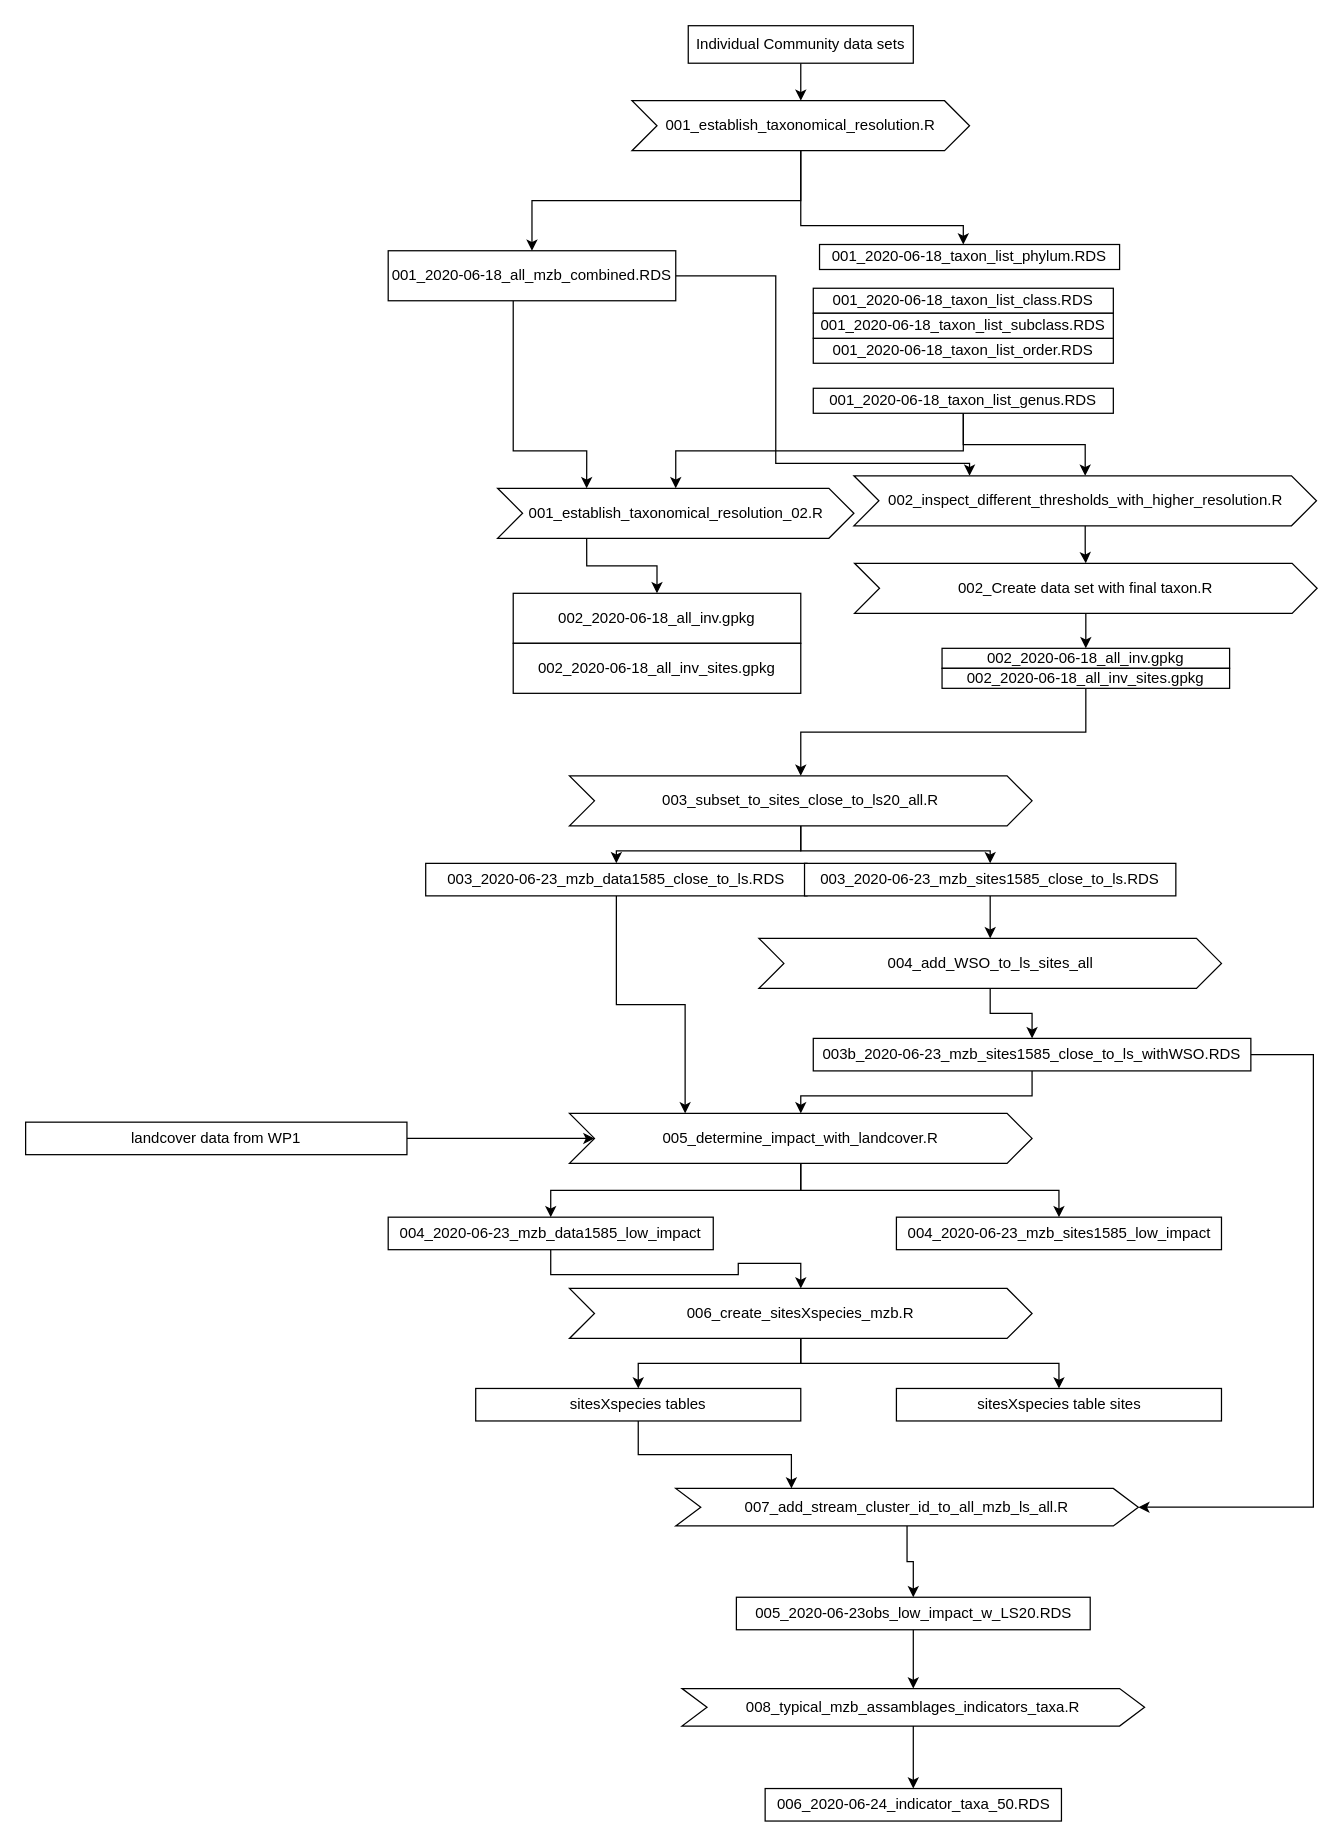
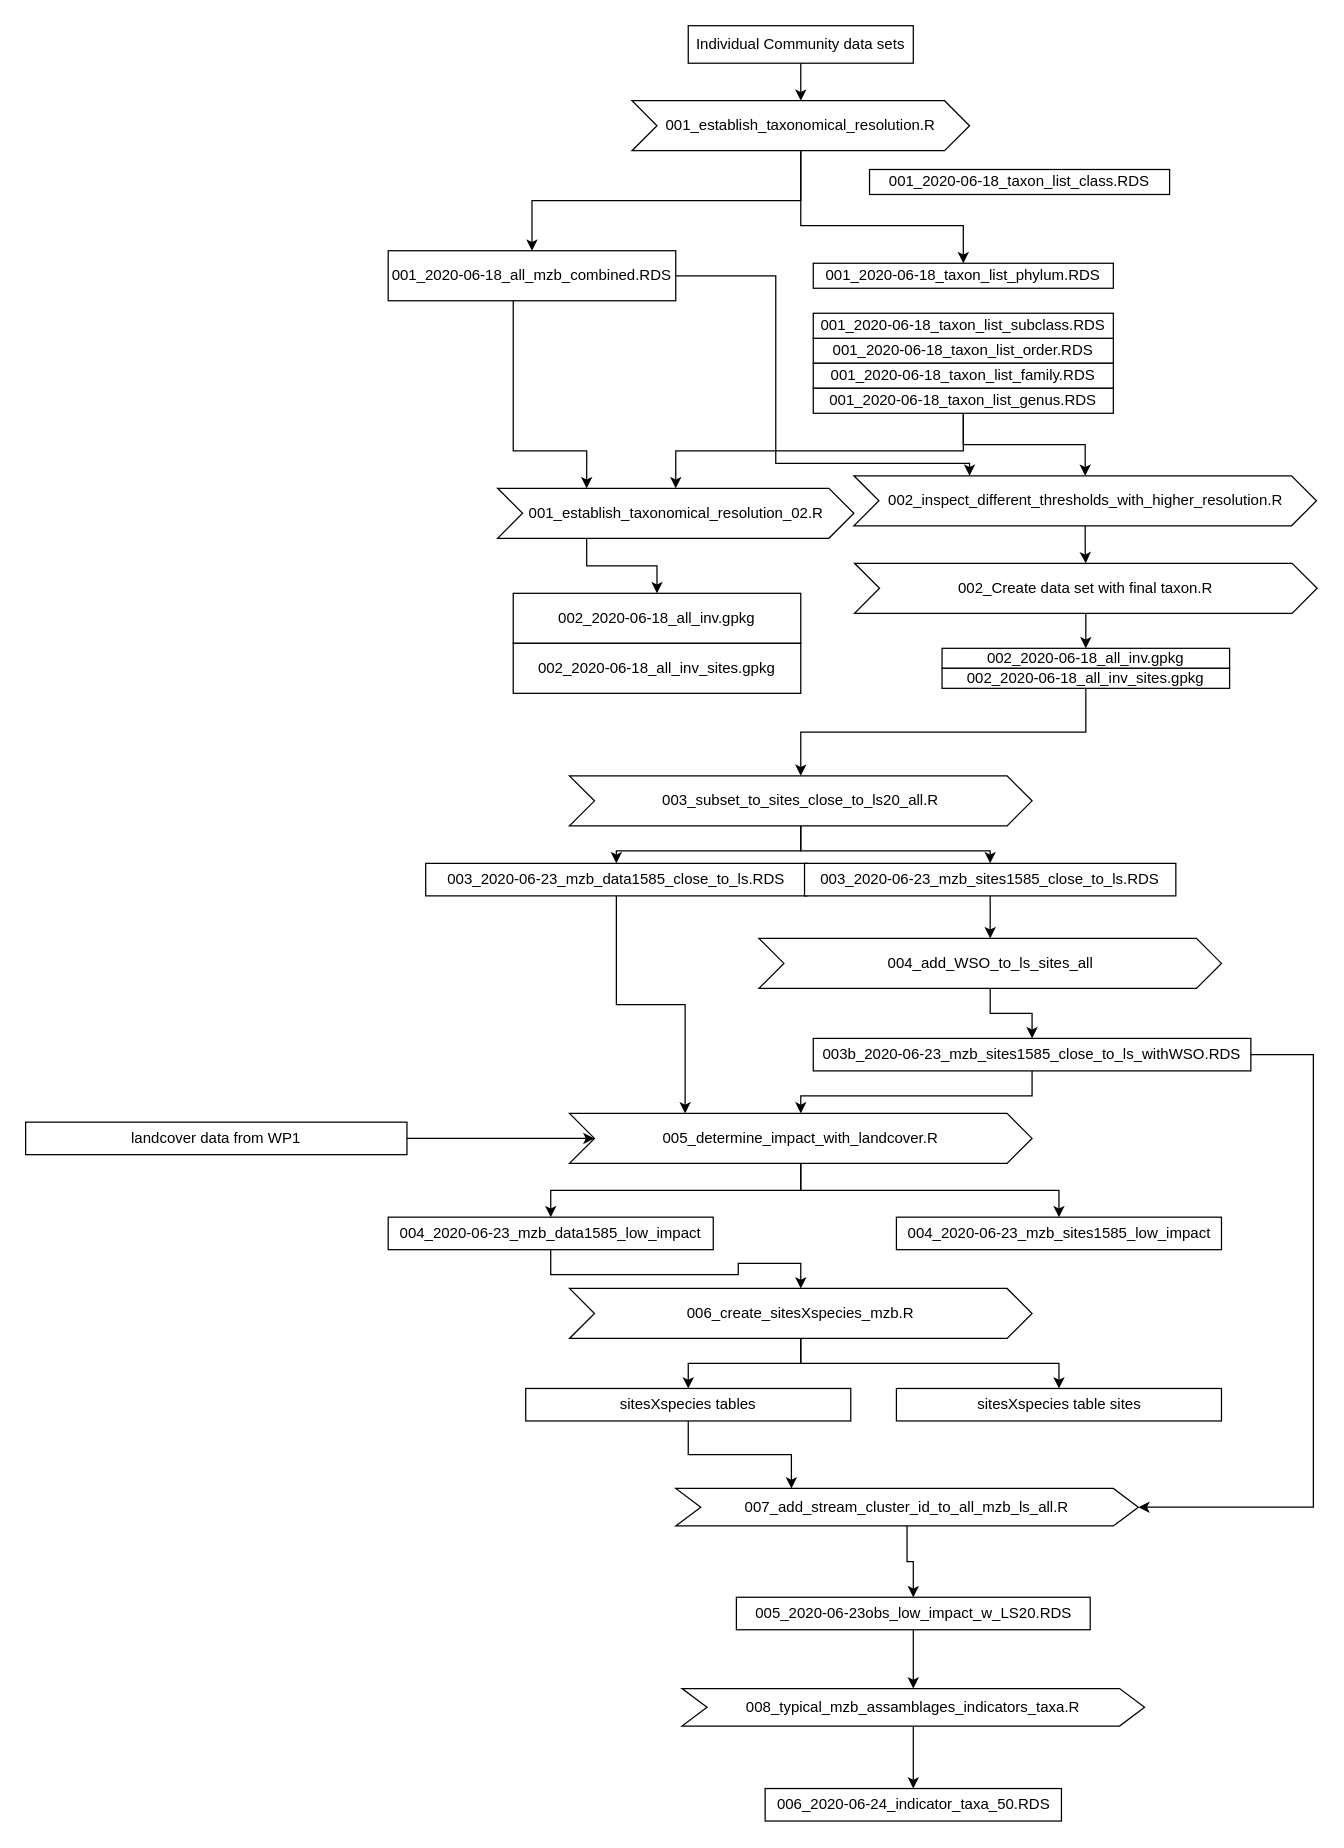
(969, 257) -> (963, 276)
(963, 301) -> (1019, 182)
none -> (963, 376)
(638, 1404) -> (688, 1404)
